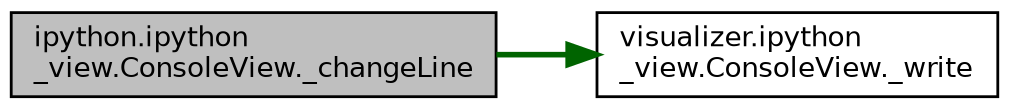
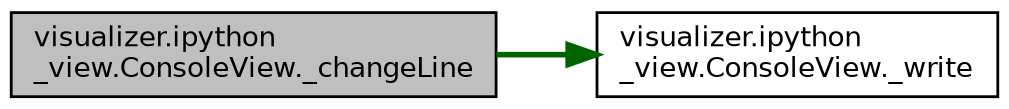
(254, 55) -> (254, 55)
